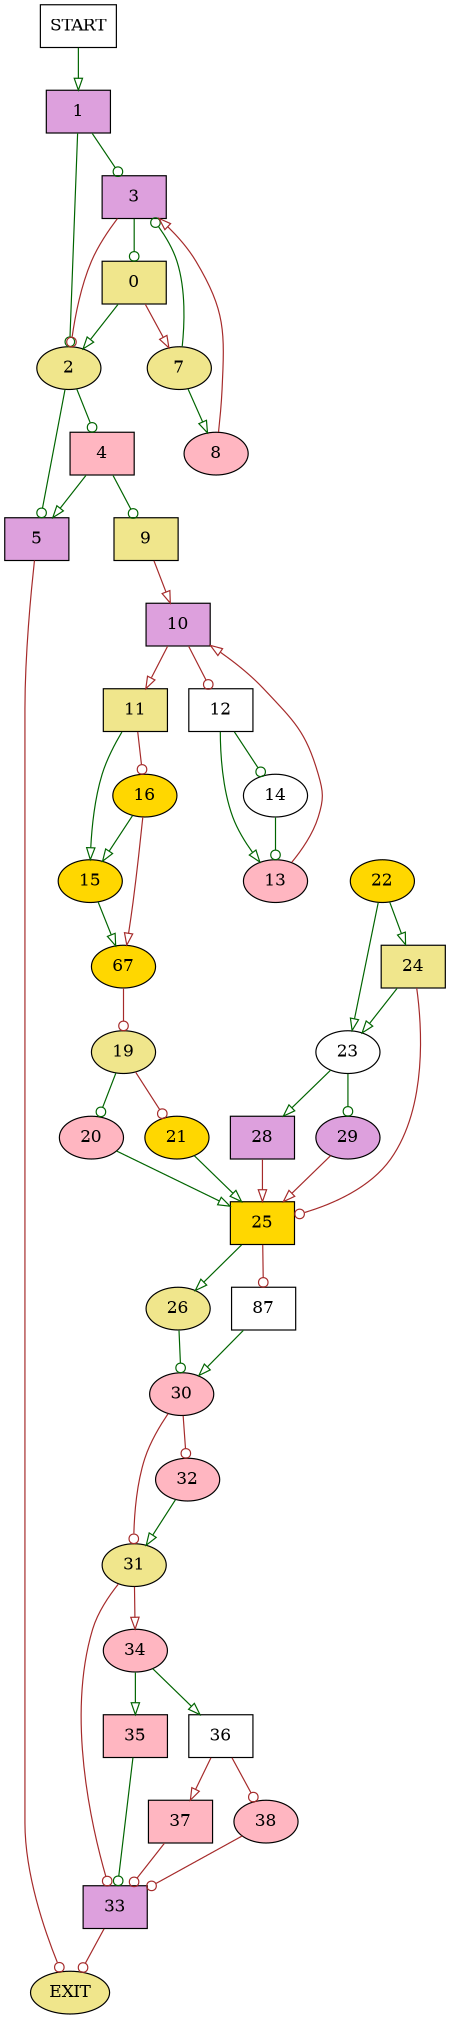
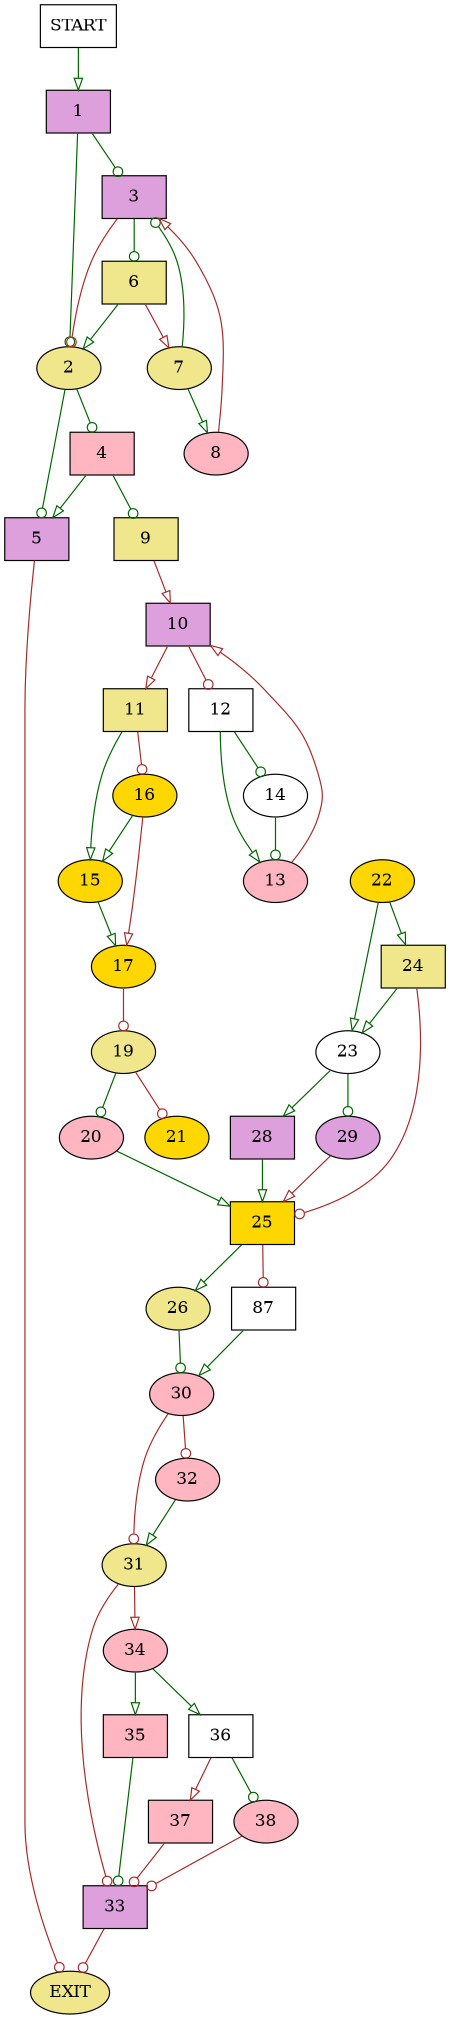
(134, 283) -> (134, 283)
(124, 967) -> (124, 967)
(214, 1174) -> none
(262, 1175) -> (262, 1175)
(242, 1775) -> (242, 1775)
